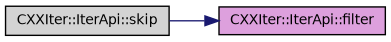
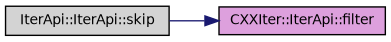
(87, 21) -> (87, 21)
